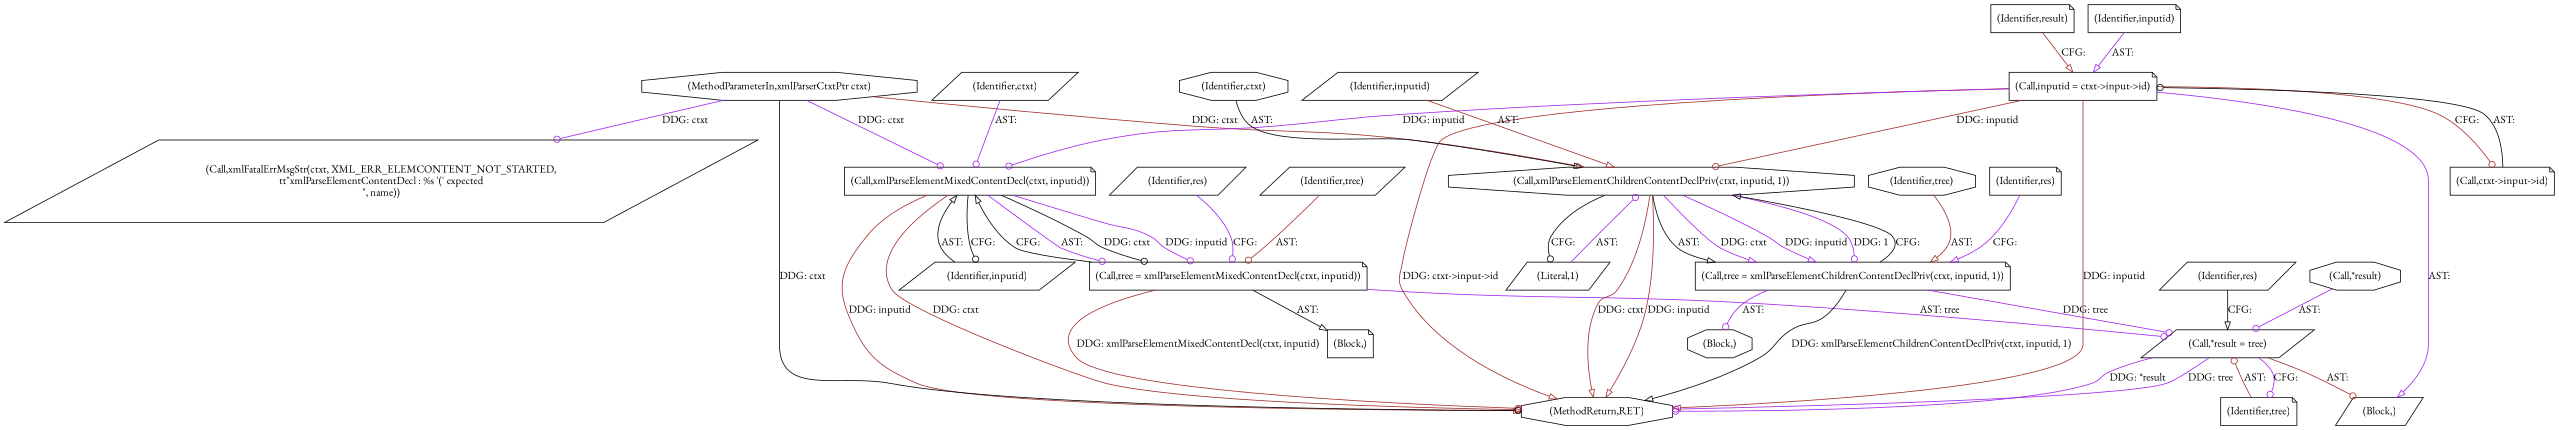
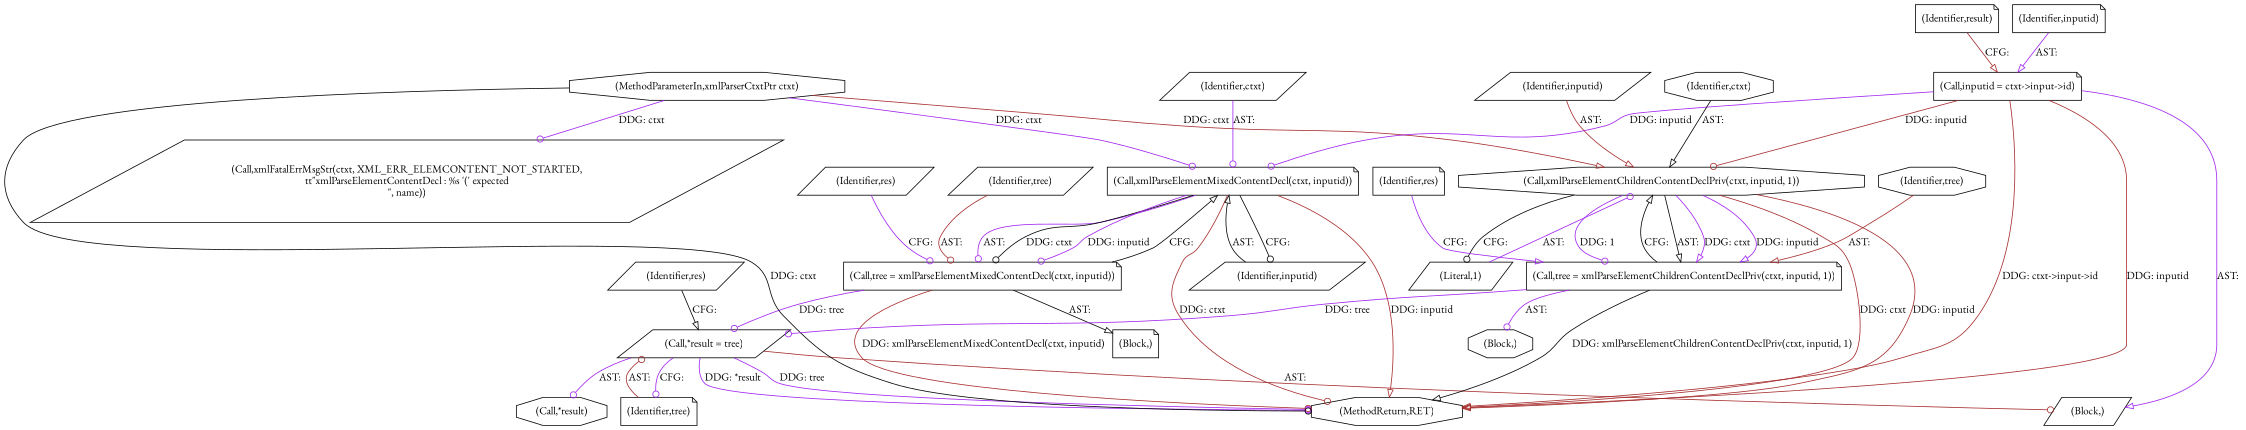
(2502, 181) -> none
(2295, 308) -> (601, 371)
(1940, 310) -> (821, 310)
